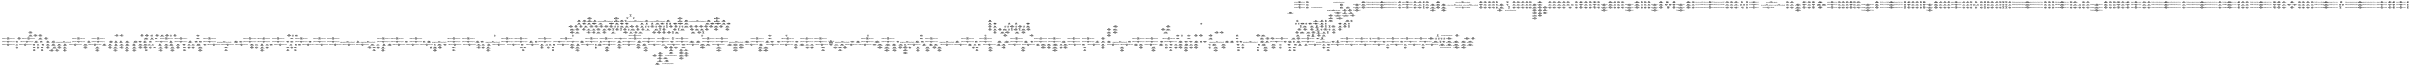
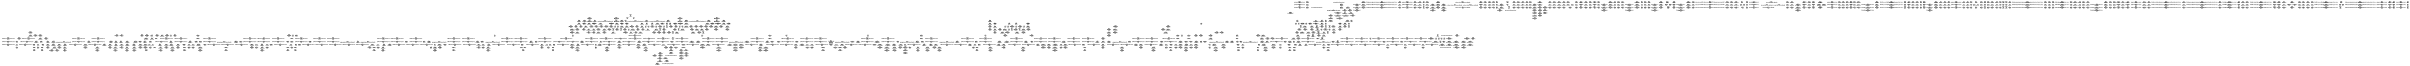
none -> (2080, 2)
